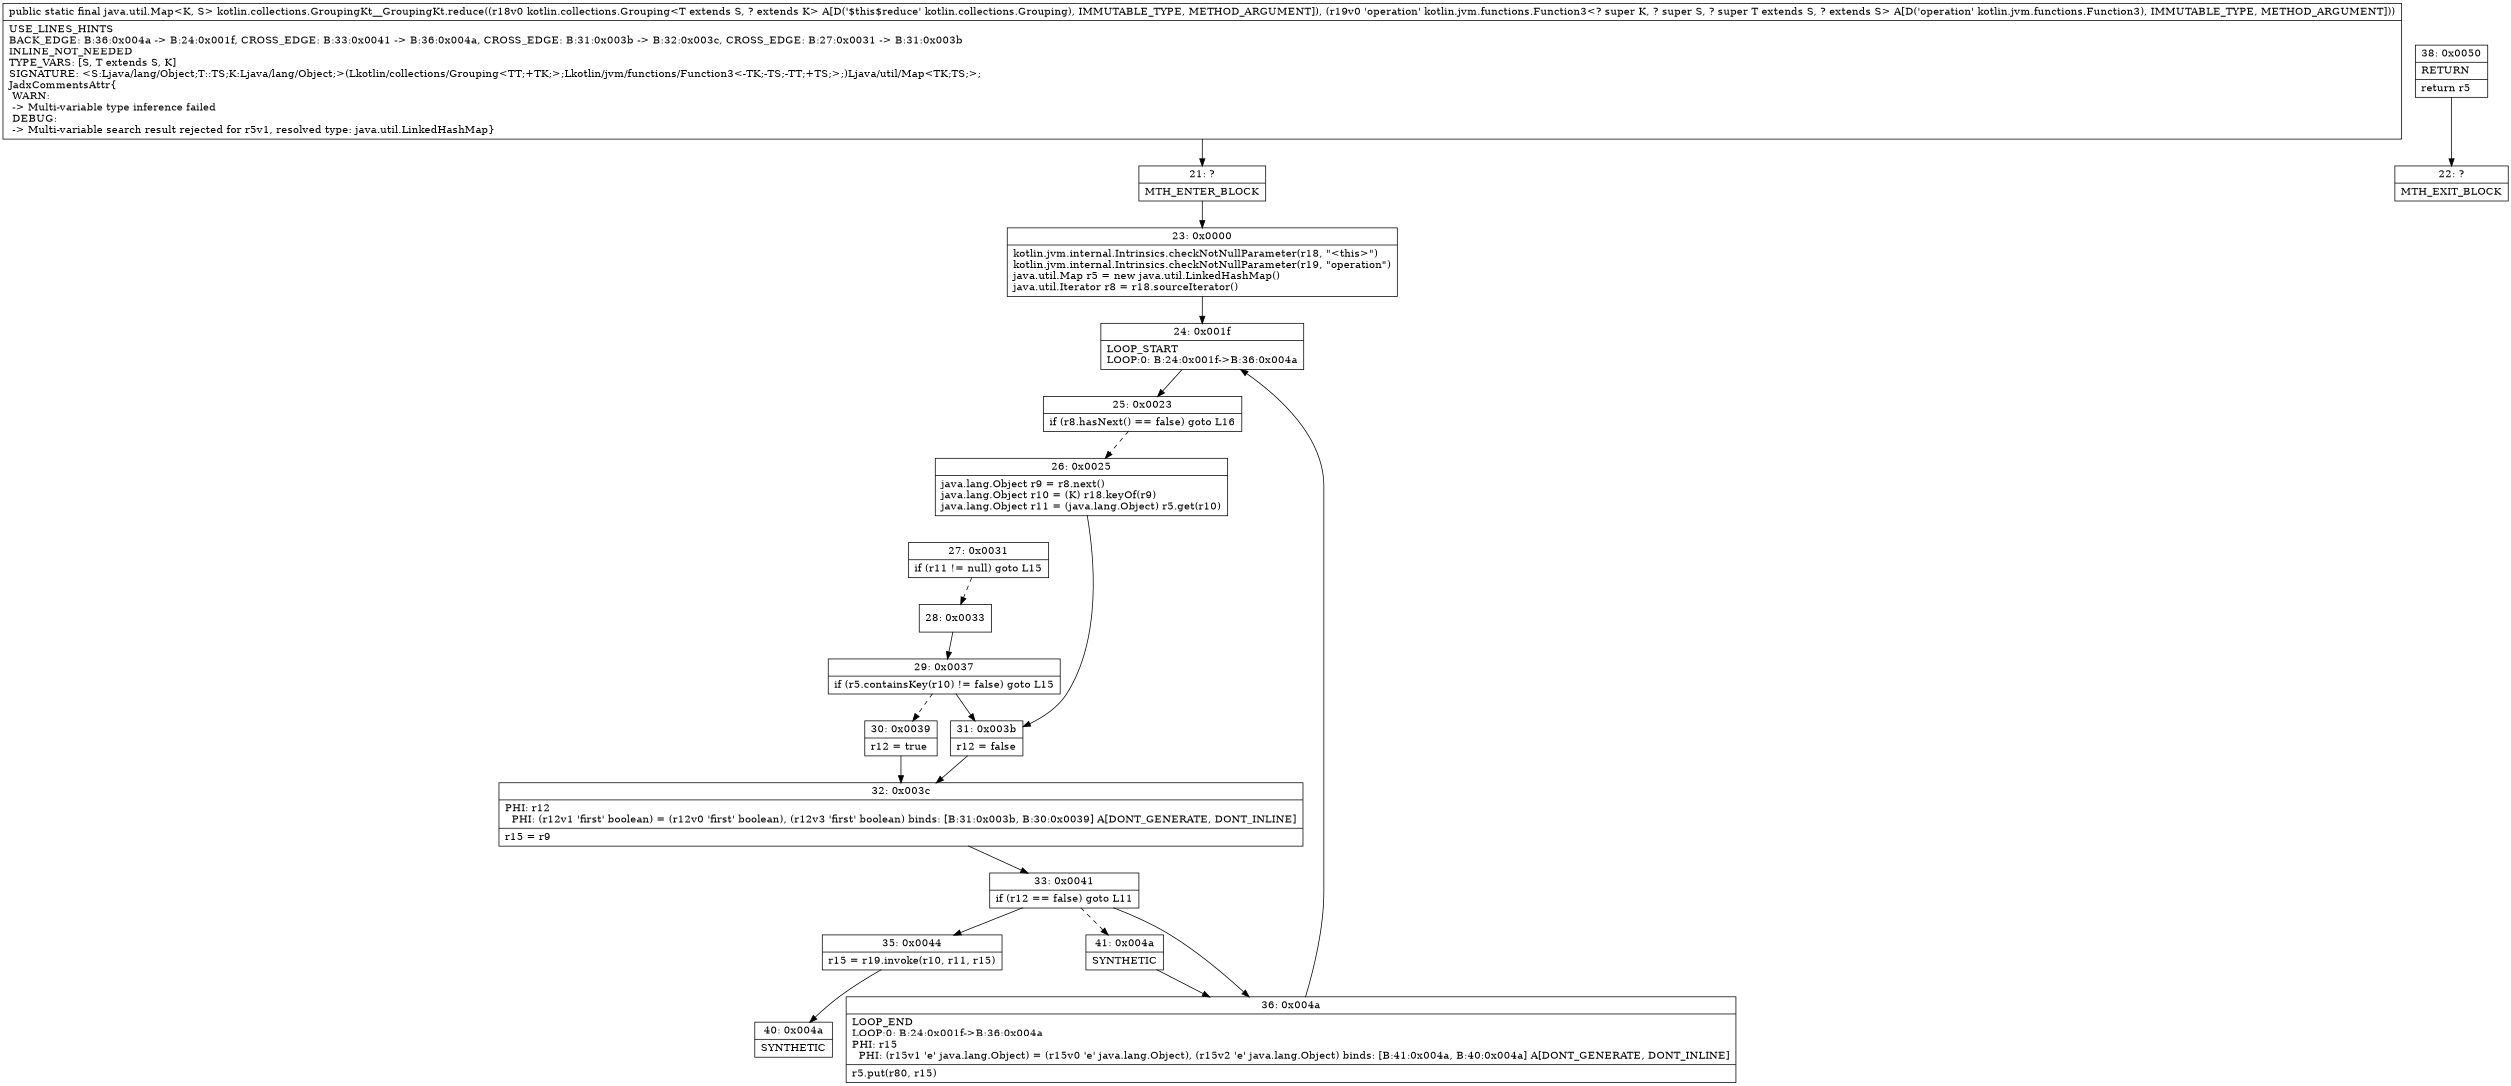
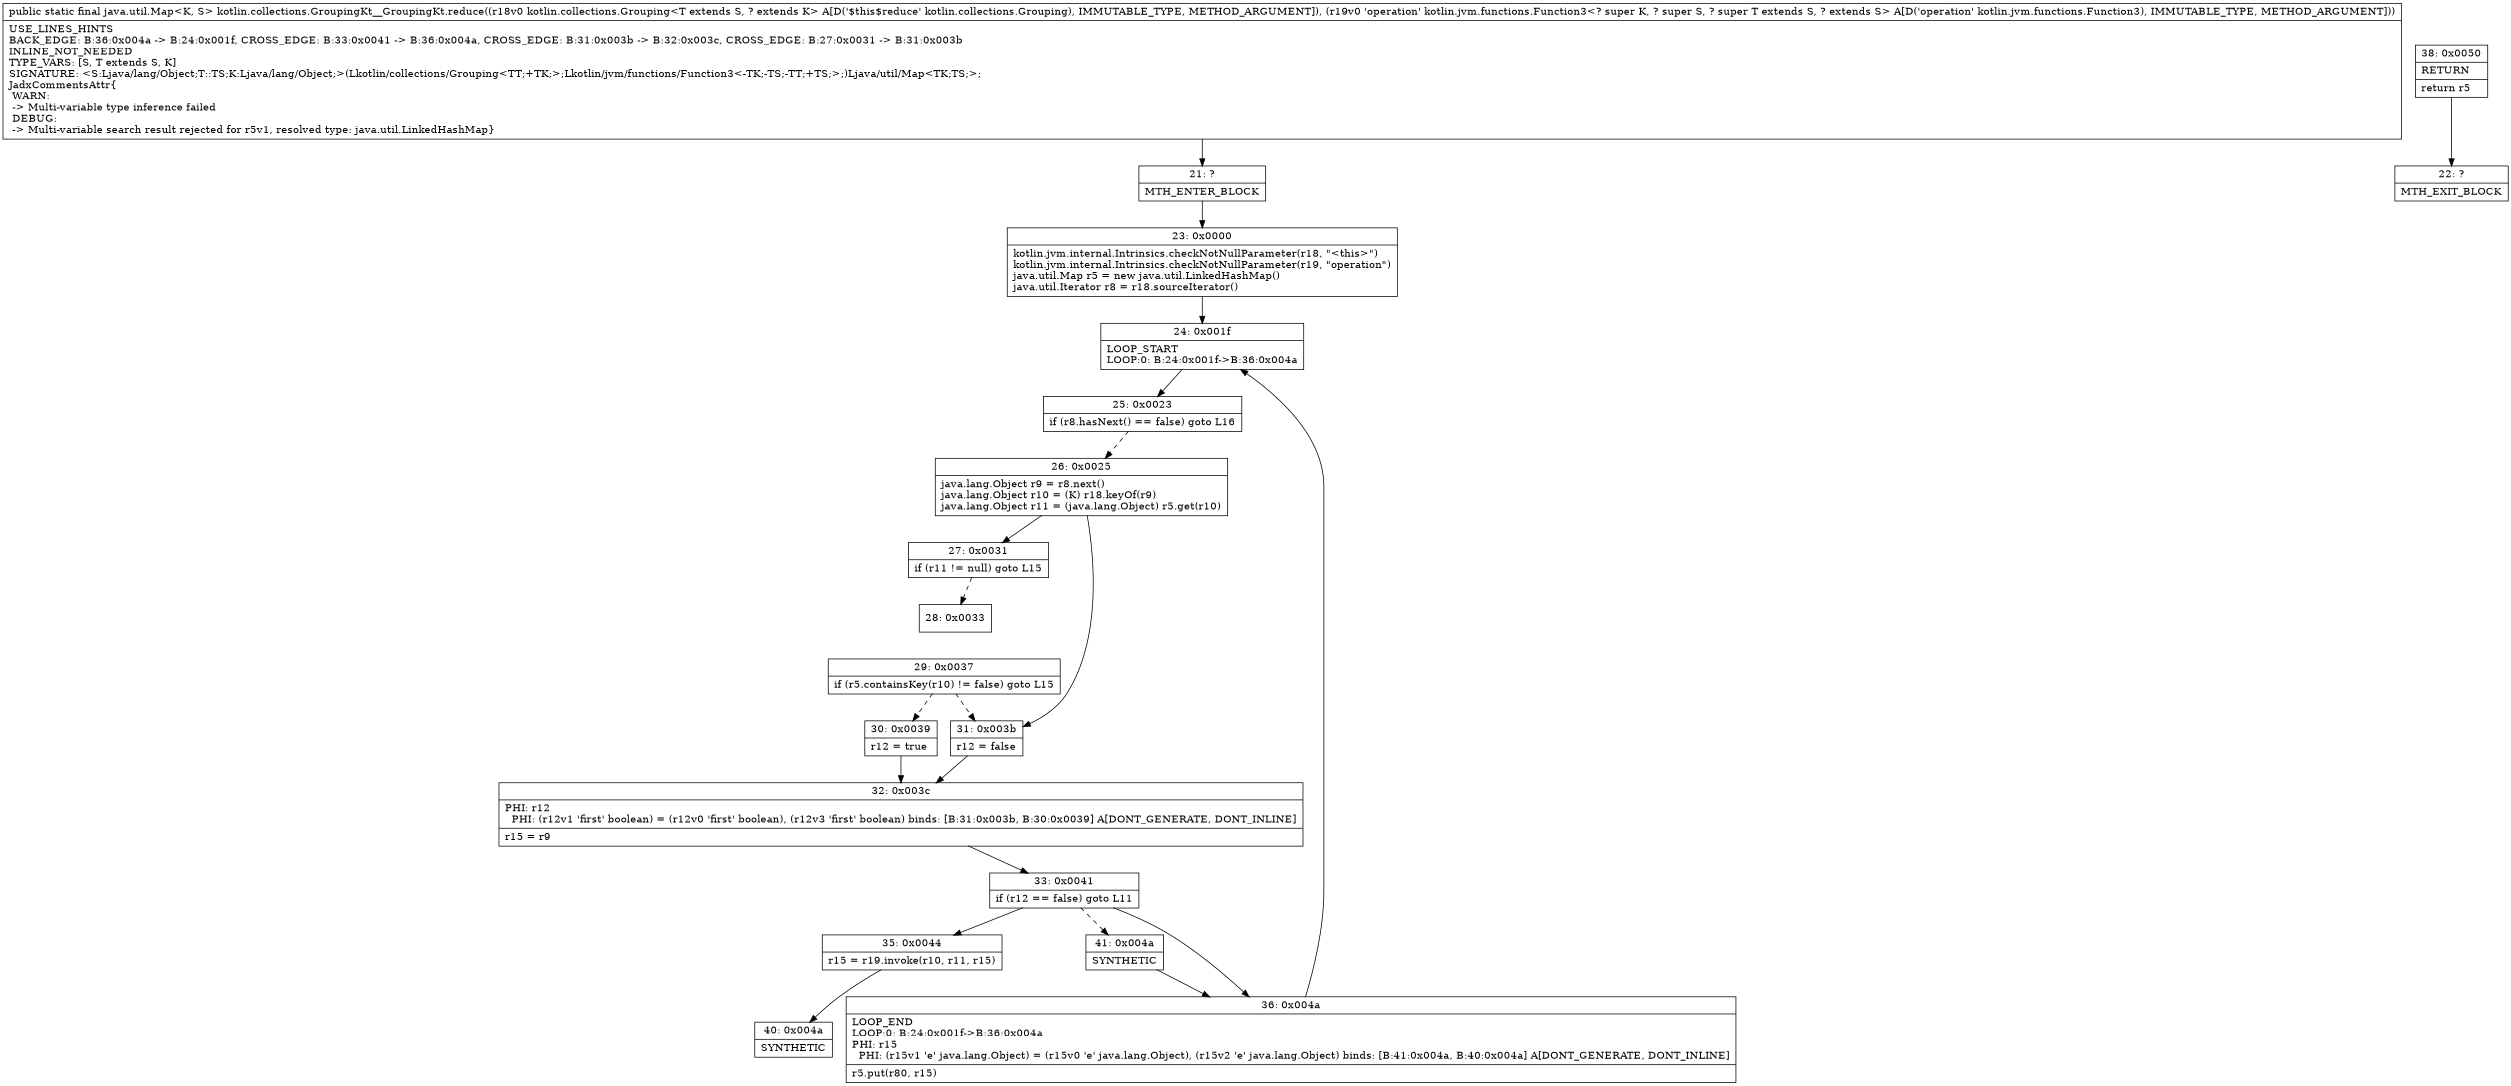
none -> (1025, 527)
(951, 642) -> none
(963, 704) -> (963, 704)
